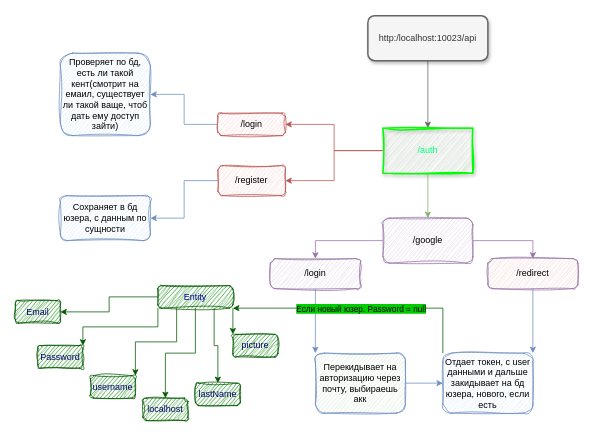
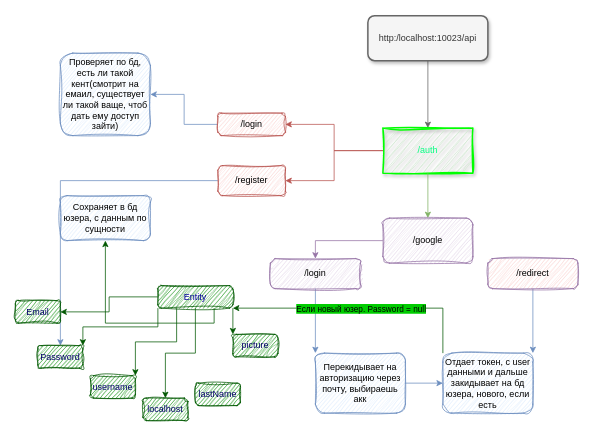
(184, 180) -> (114, 180)
(509, 240) -> none
(217, 345) -> (105, 286)
(360, 383) -> (360, 383)
